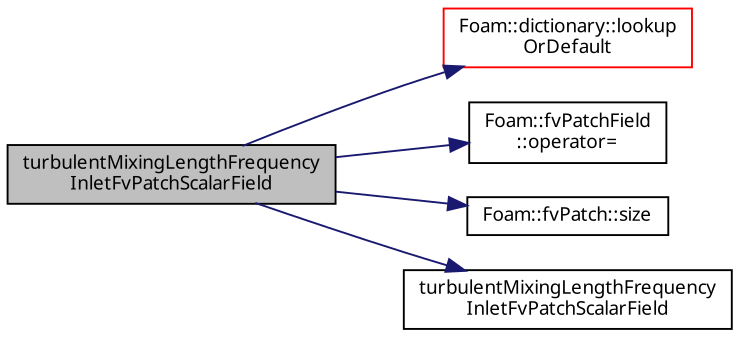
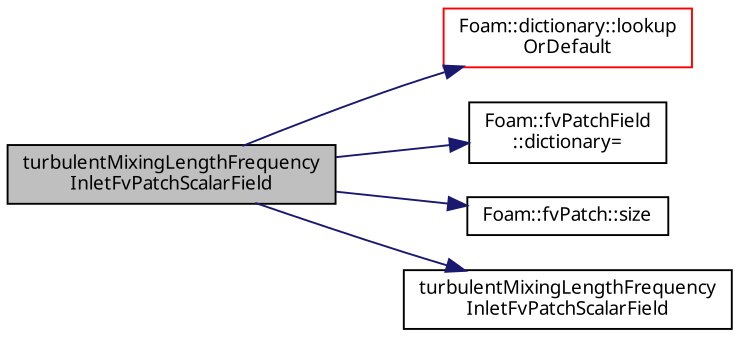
(568, 133) -> (568, 133)
